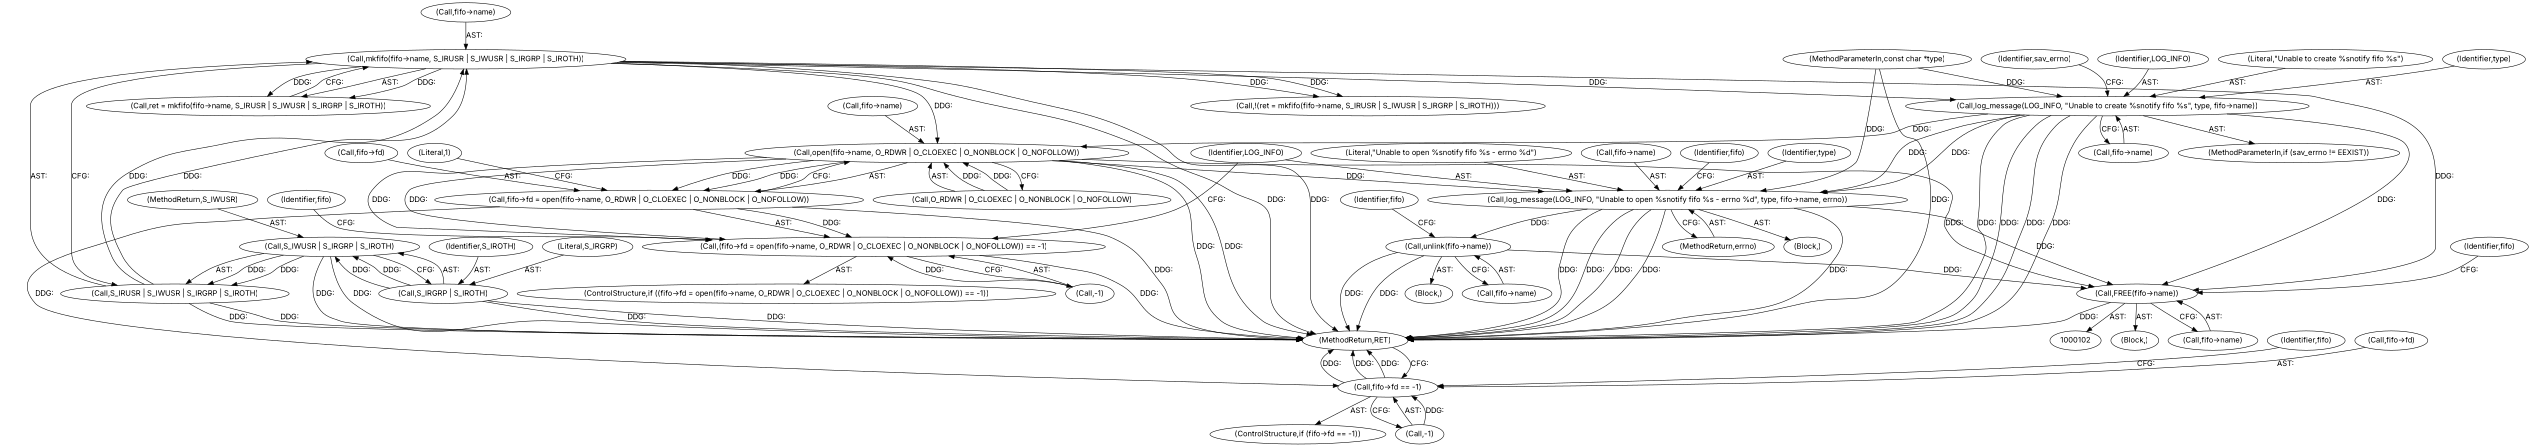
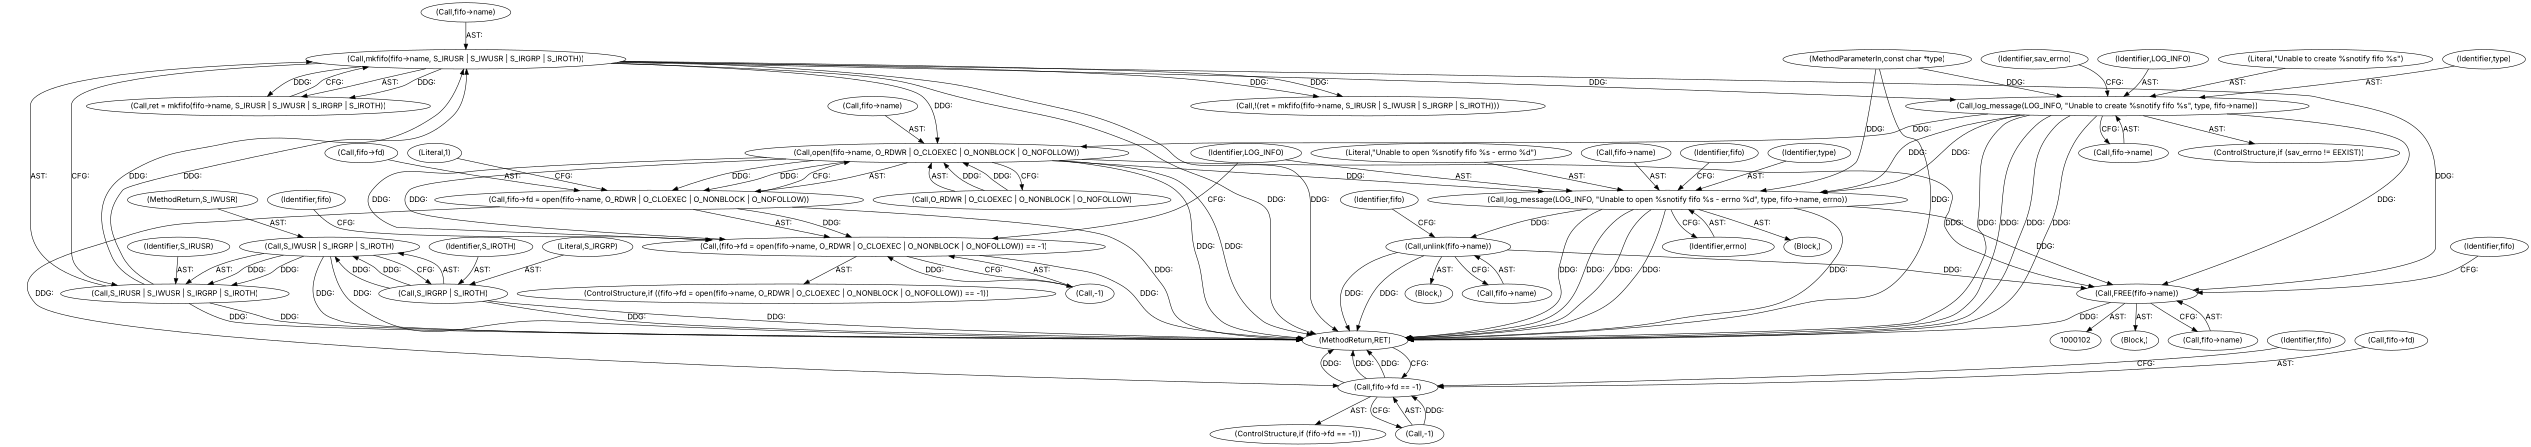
(2289, 153) -> (2289, 153)
none -> (179, 247)
(1718, 247) -> (1718, 247)
